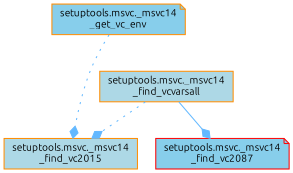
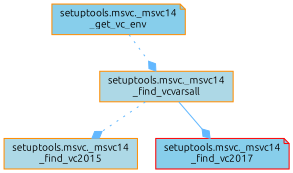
(87, 79) -> (139, 48)
(222, 154) -> (222, 154)
